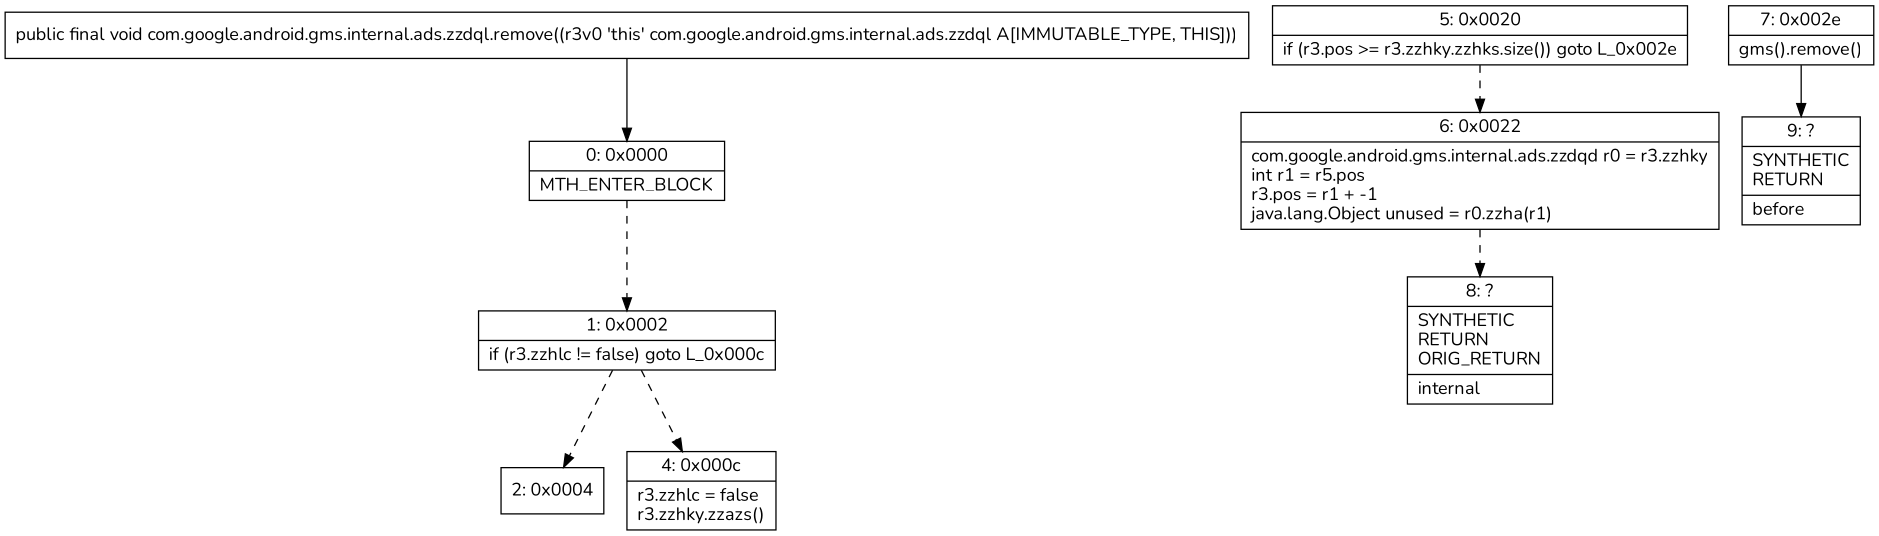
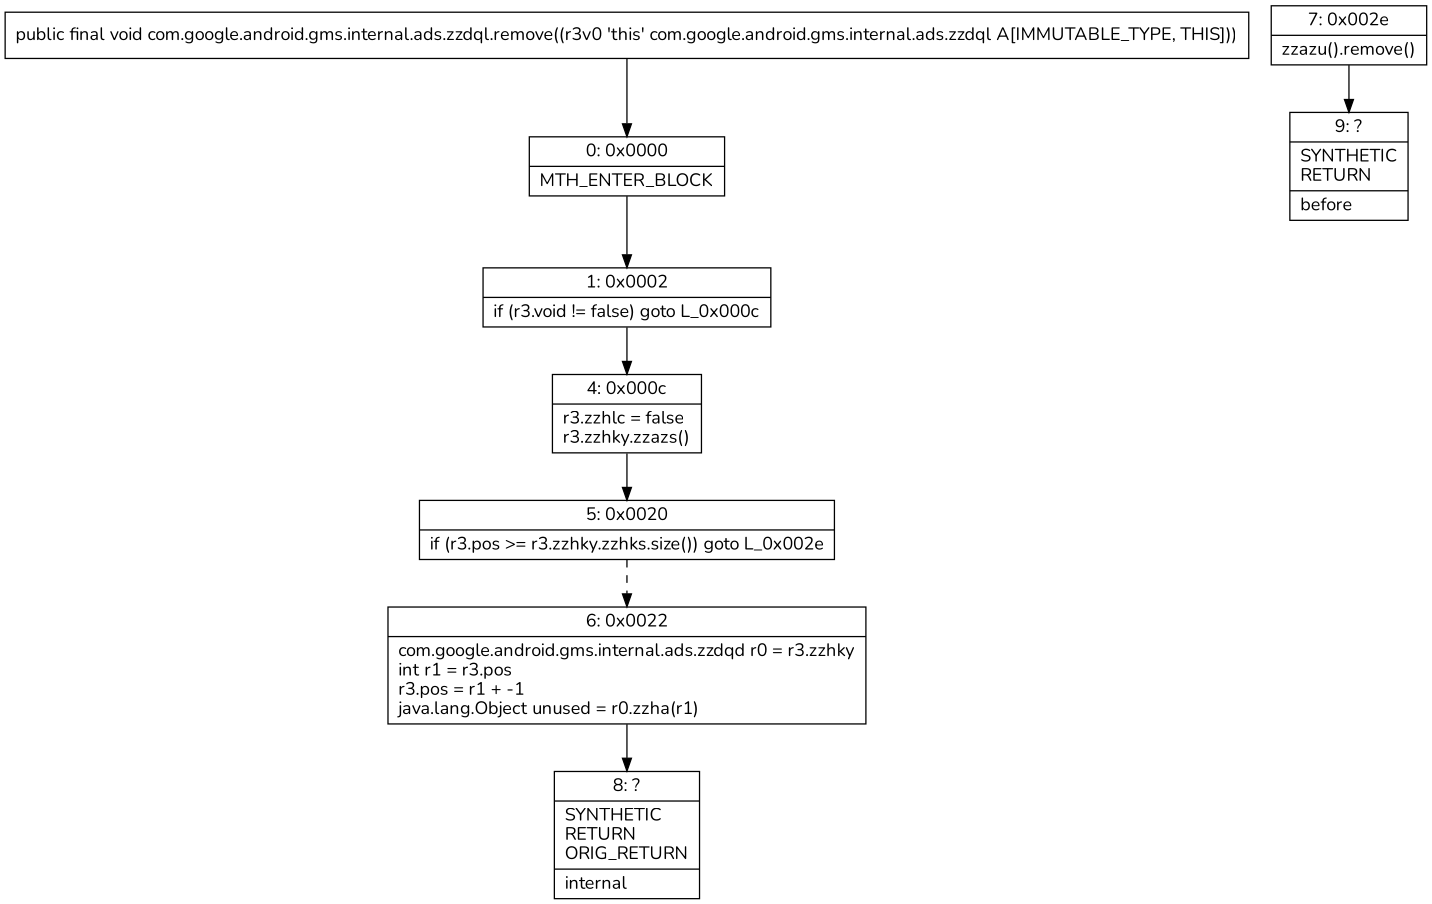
(1801, 49) -> (1349, 49)
(1308, 175) -> (455, 670)
(1480, 246) -> (627, 741)
(627, 249) -> (627, 225)
(627, 355) -> (627, 312)
(659, 405) -> (627, 344)
none -> (627, 470)
(552, 491) -> none
